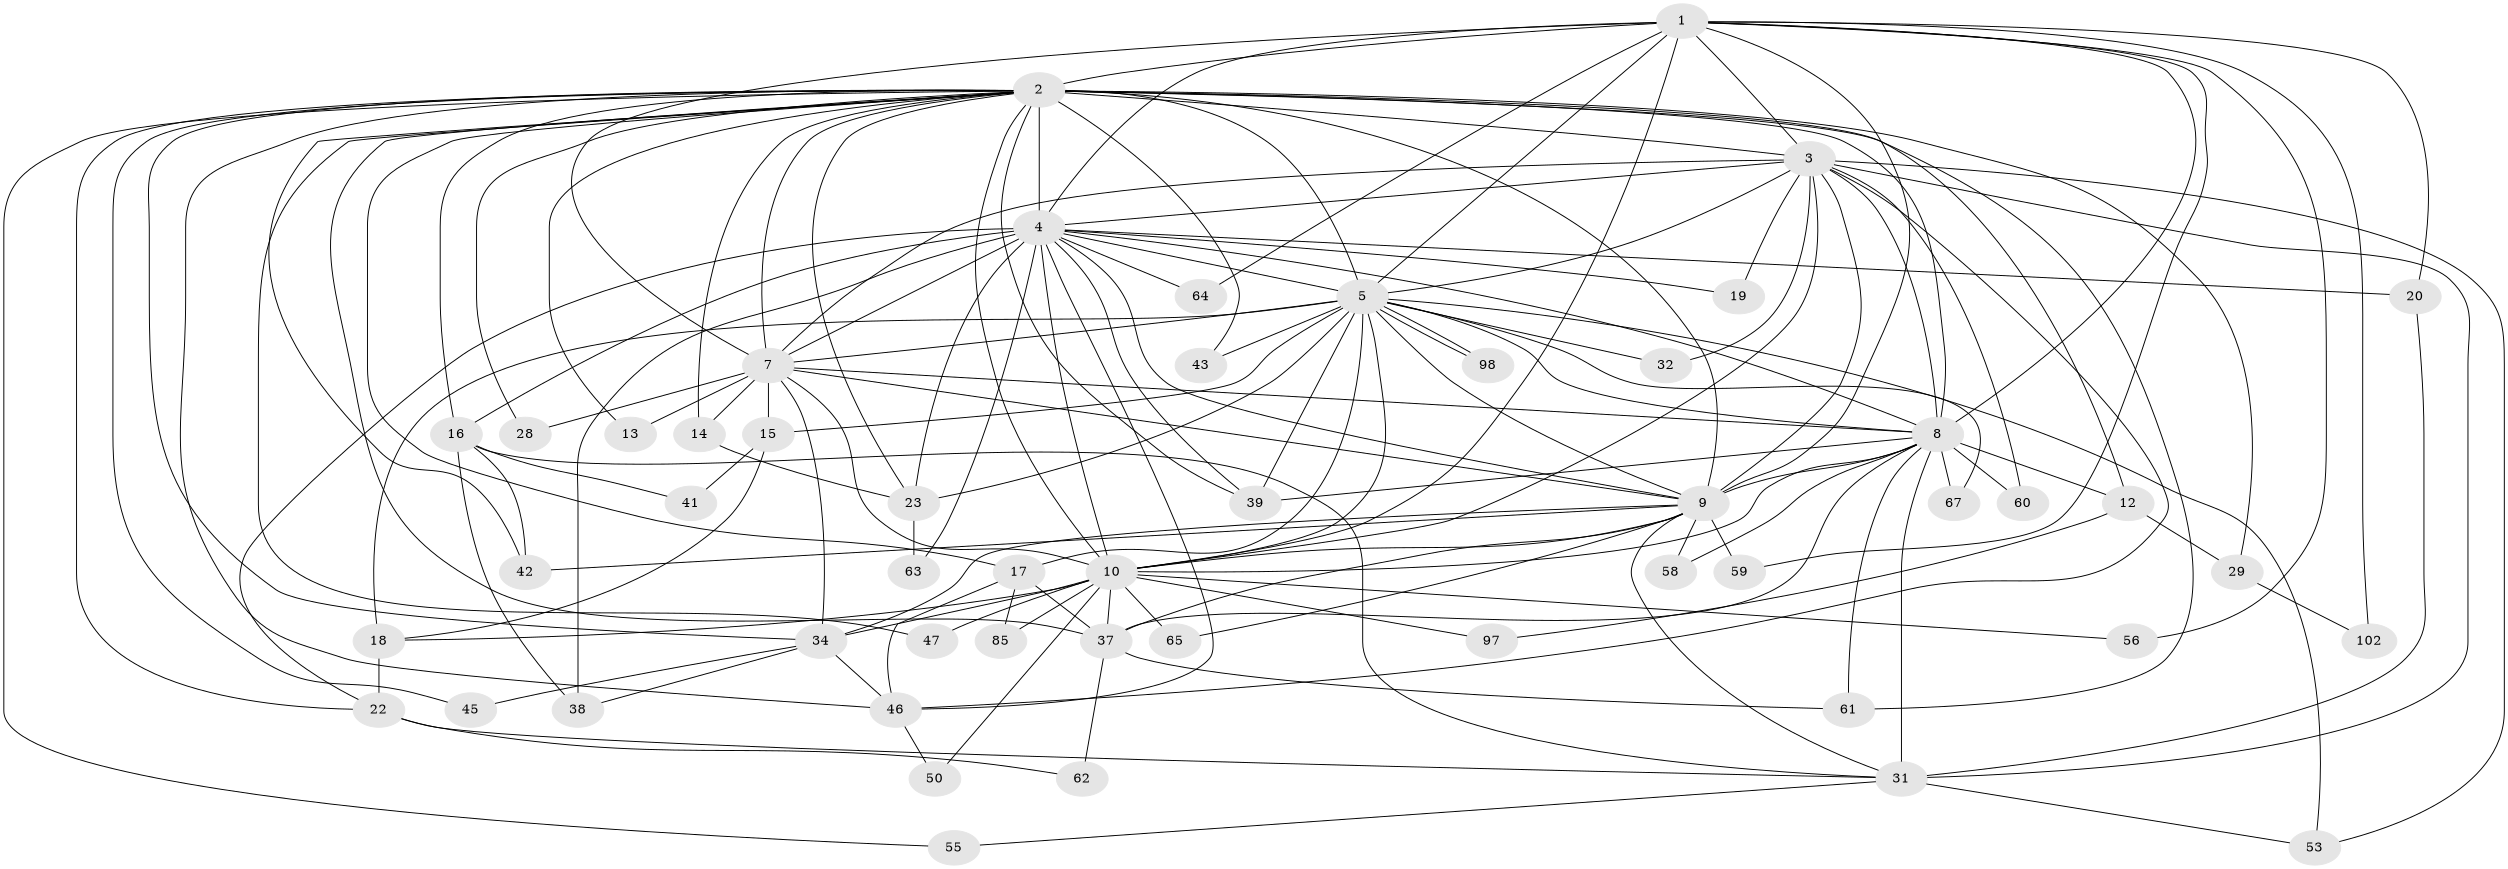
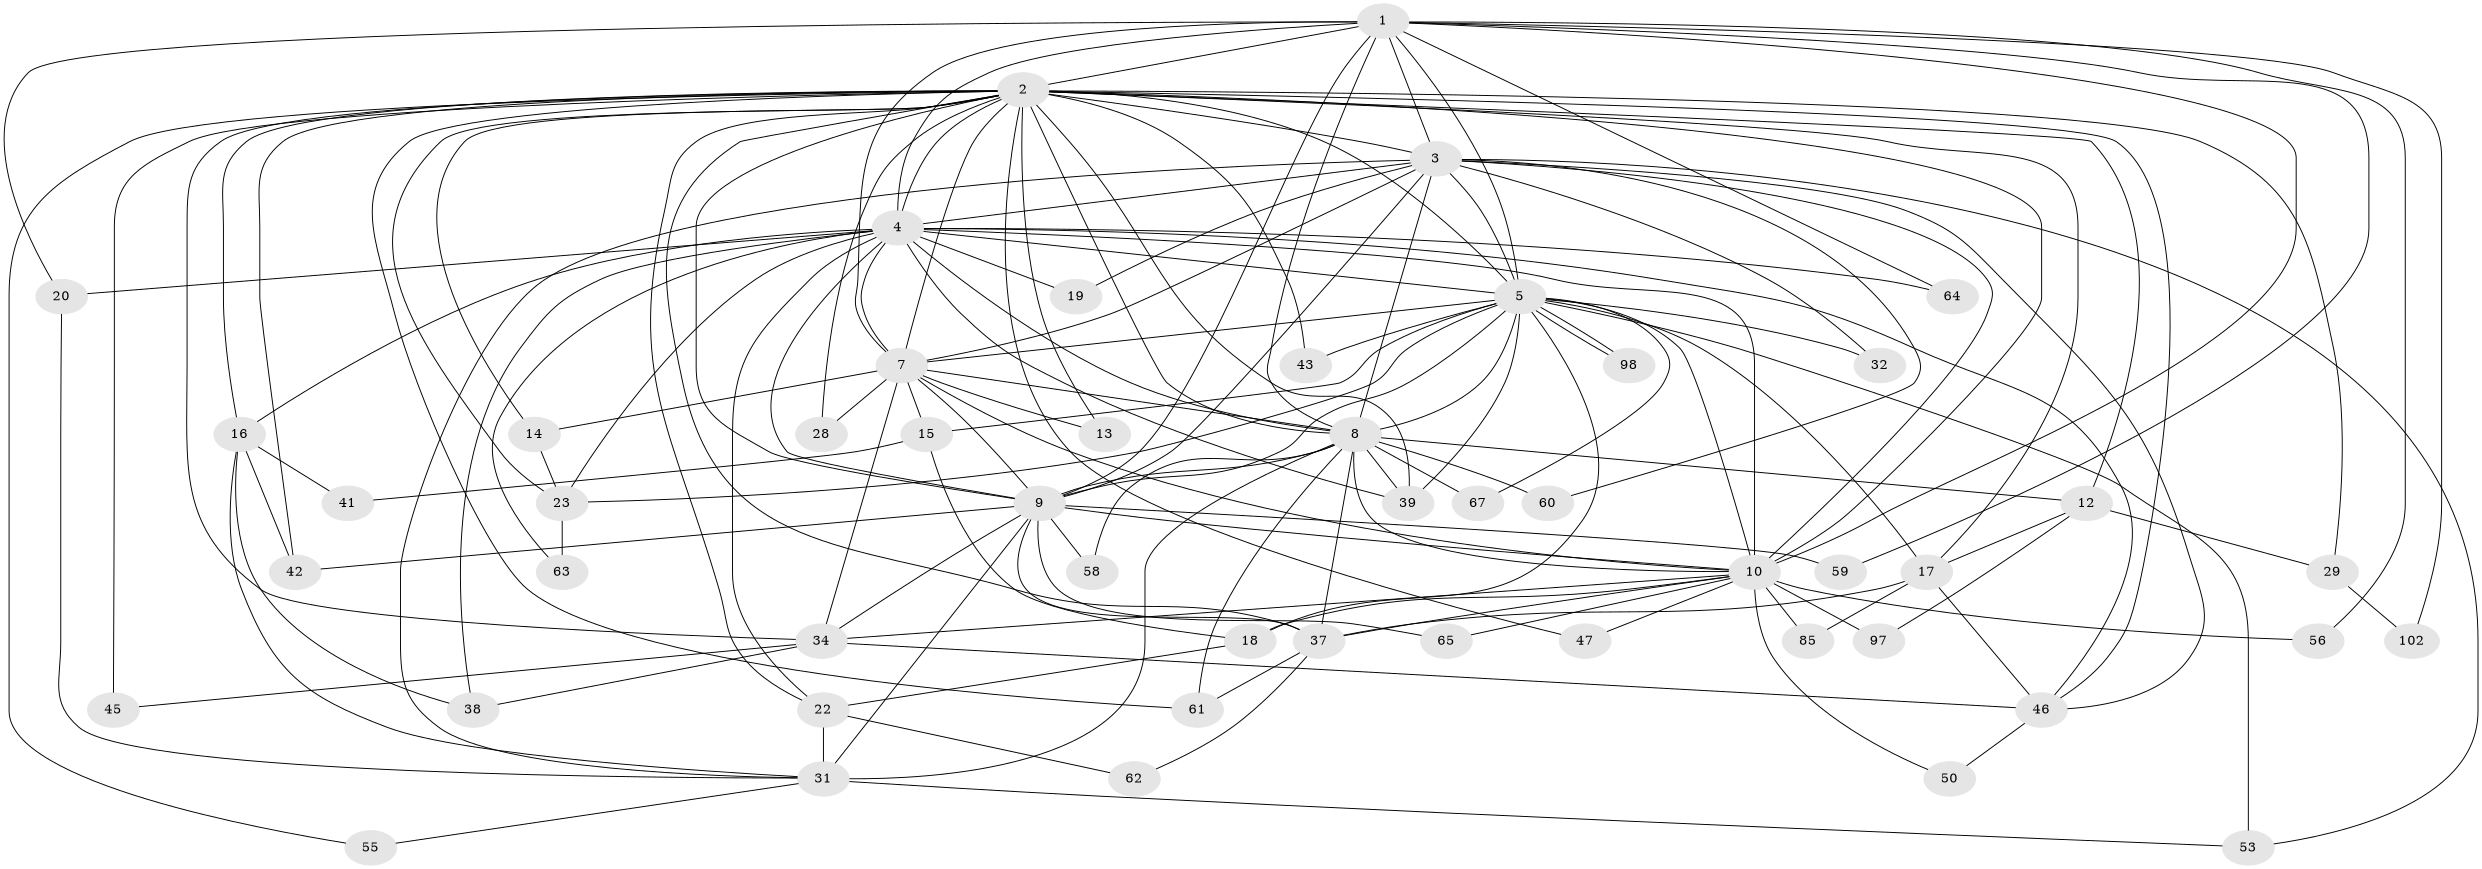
none -> (2007, 538)
